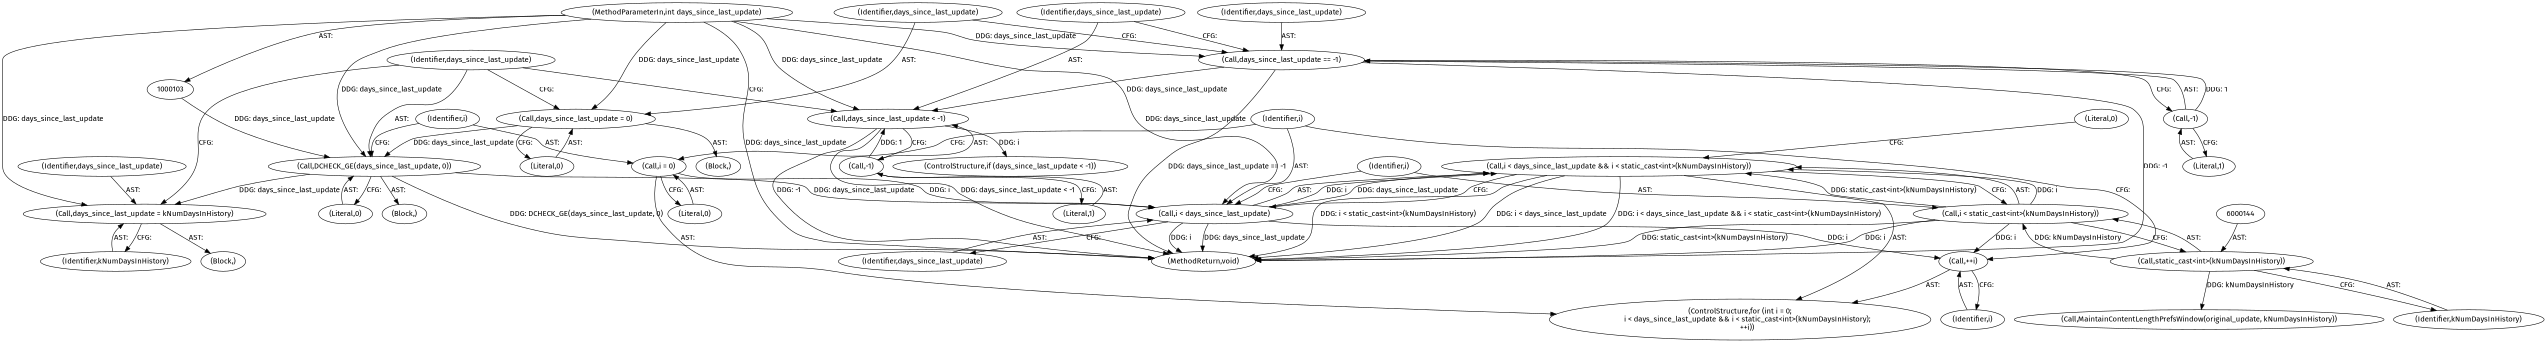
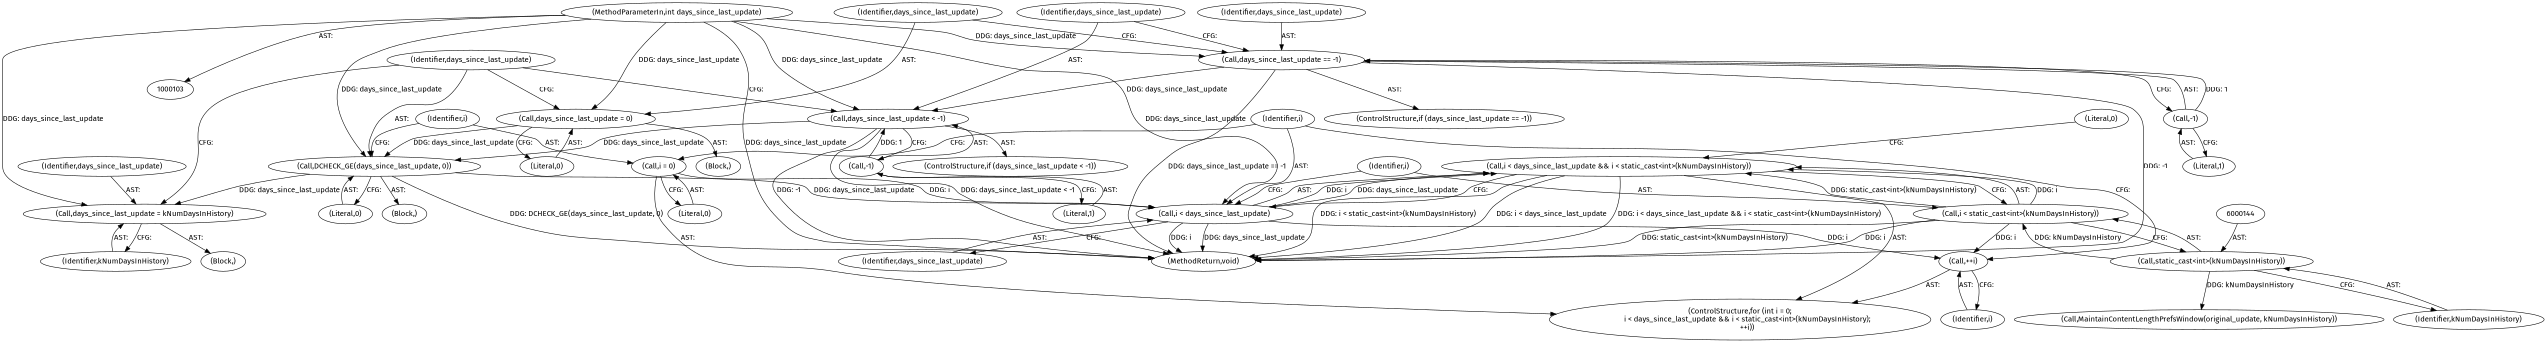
none -> (1444, 119)
(250, 135) -> (634, 133)
(1009, 143) -> (1009, 143)
